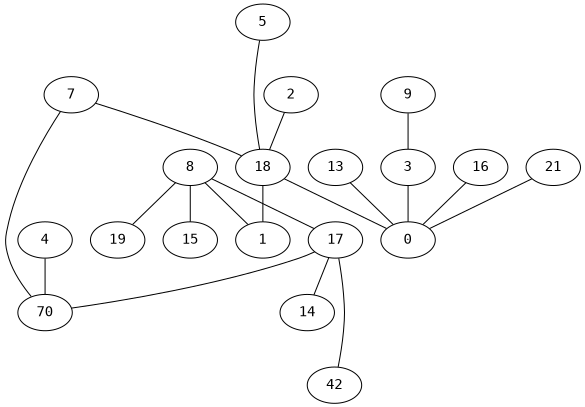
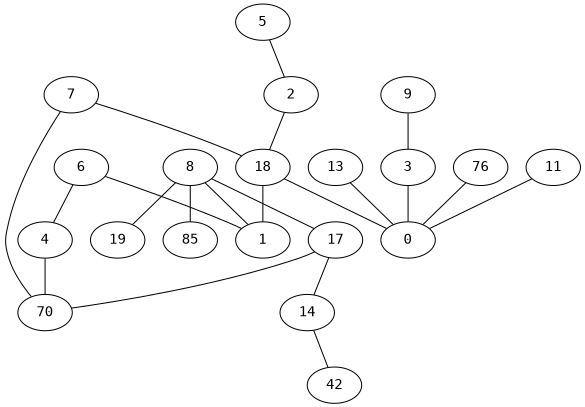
(254, 95) -> (277, 59)
none -> (81, 167)
(481, 167) -> (481, 167)
(553, 167) -> (553, 167)
(190, 240) -> (190, 240)
(345, 313) -> (321, 349)
